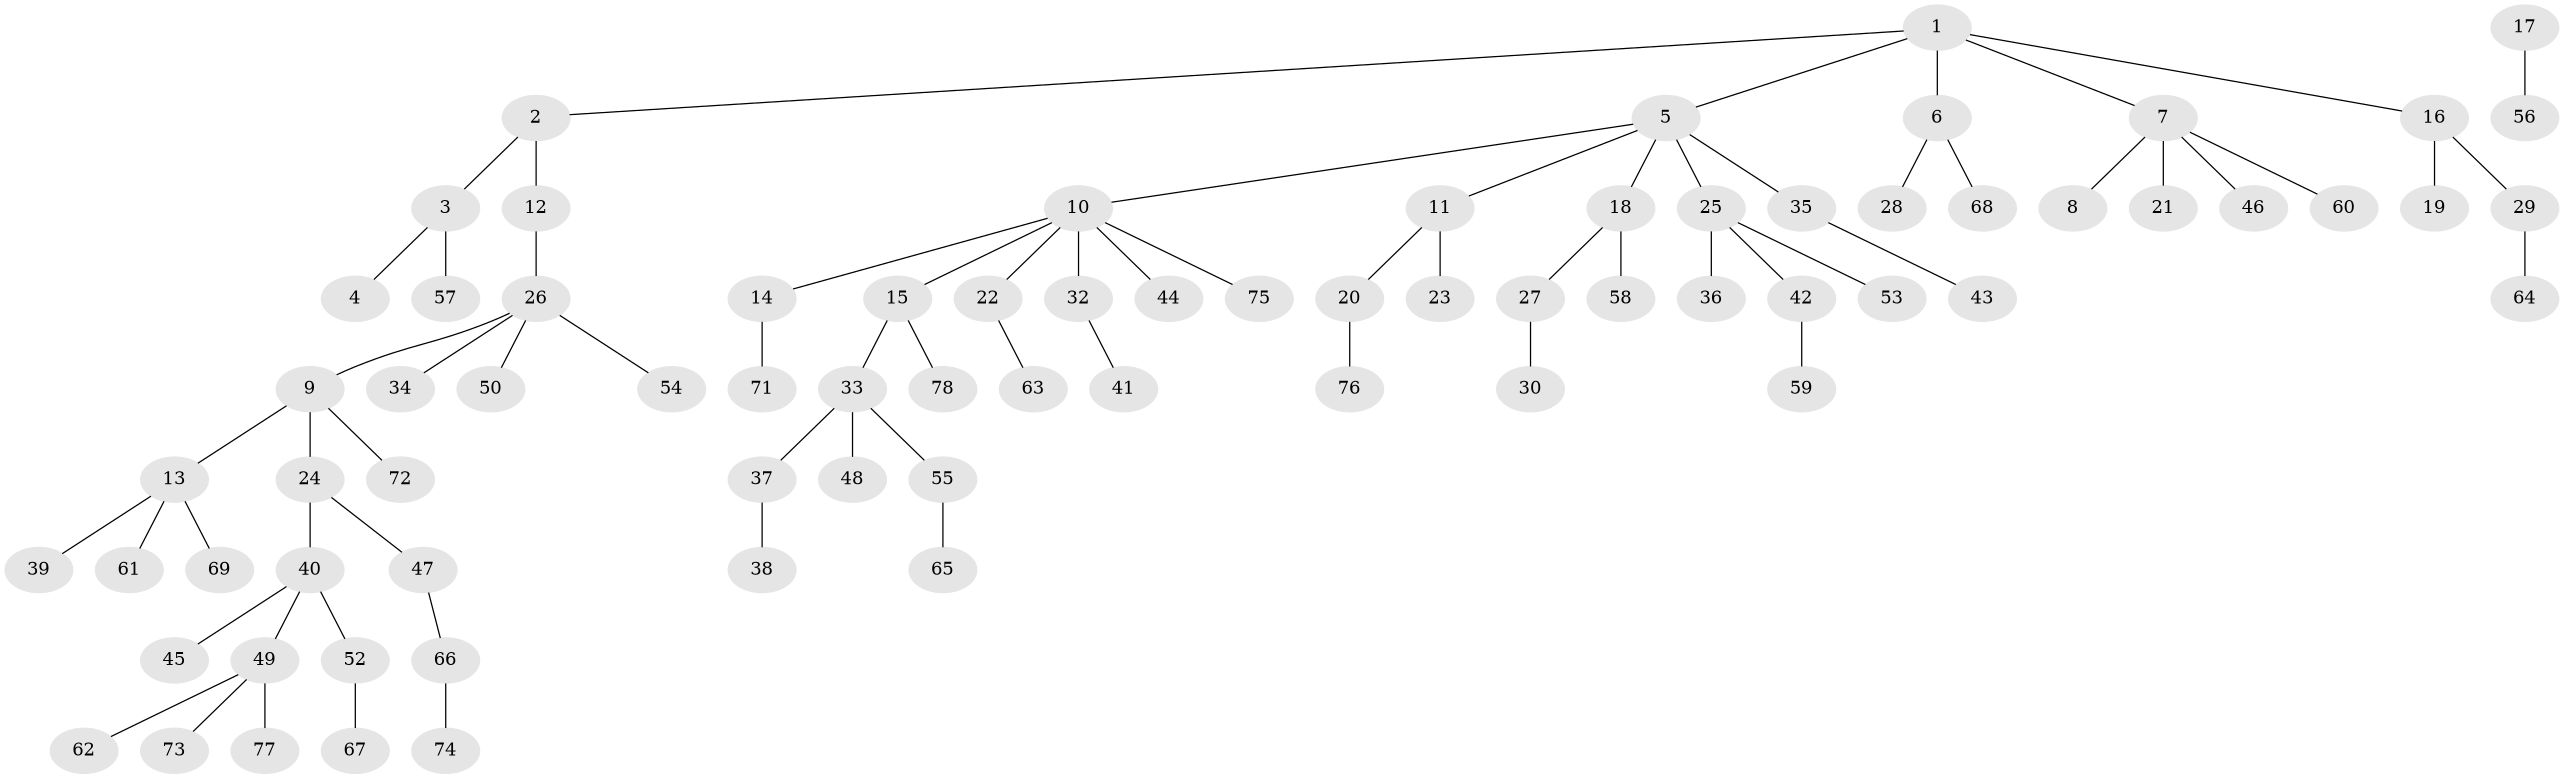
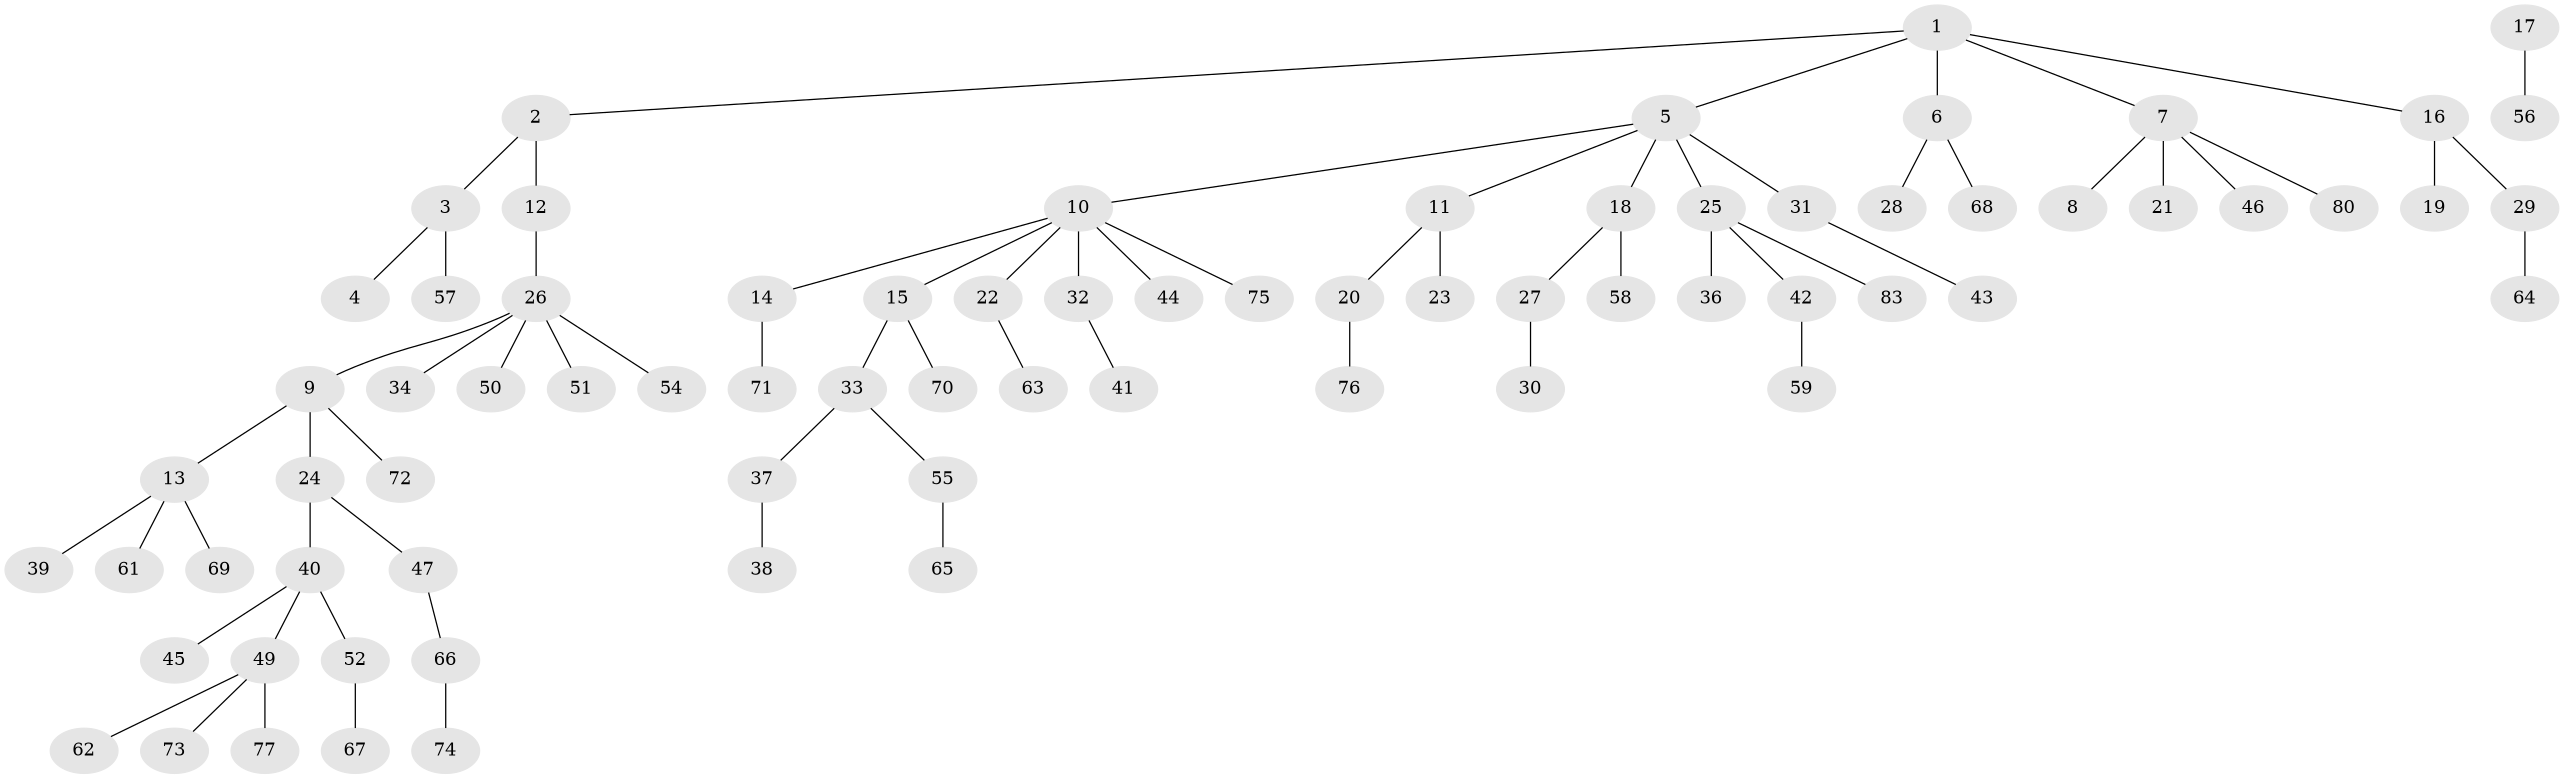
(1802, 208) -> (1802, 208)
(2344, 208) -> (2344, 208)
(1892, 299) -> (1892, 299)
none -> (581, 389)
(943, 389) -> (943, 389)
(853, 480) -> none
